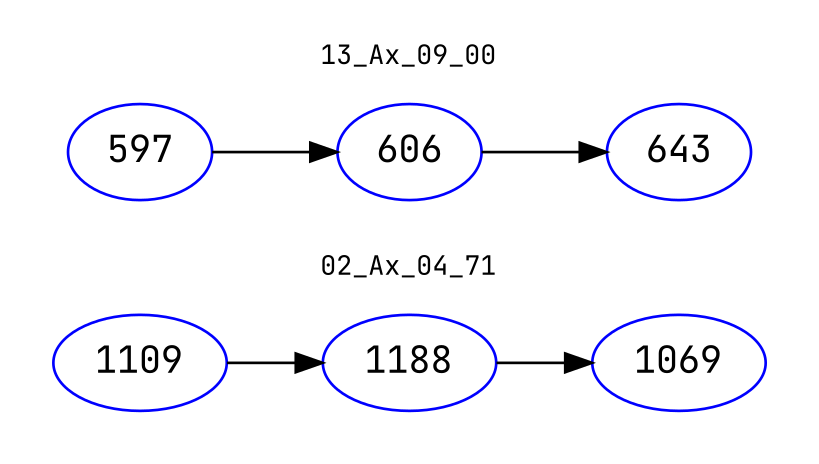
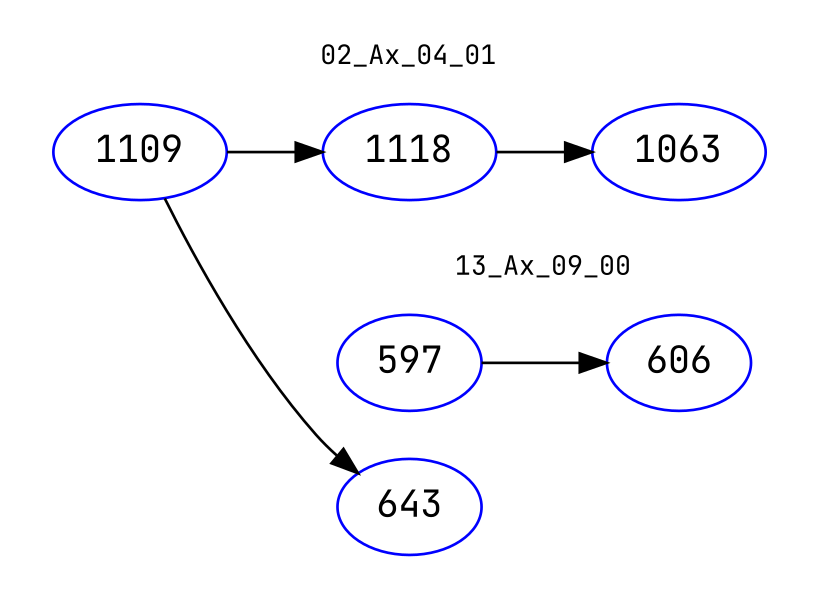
(530, 152) -> (241, 334)
(410, 268) -> (410, 57)
(410, 363) -> (410, 152)
(679, 363) -> (679, 152)
